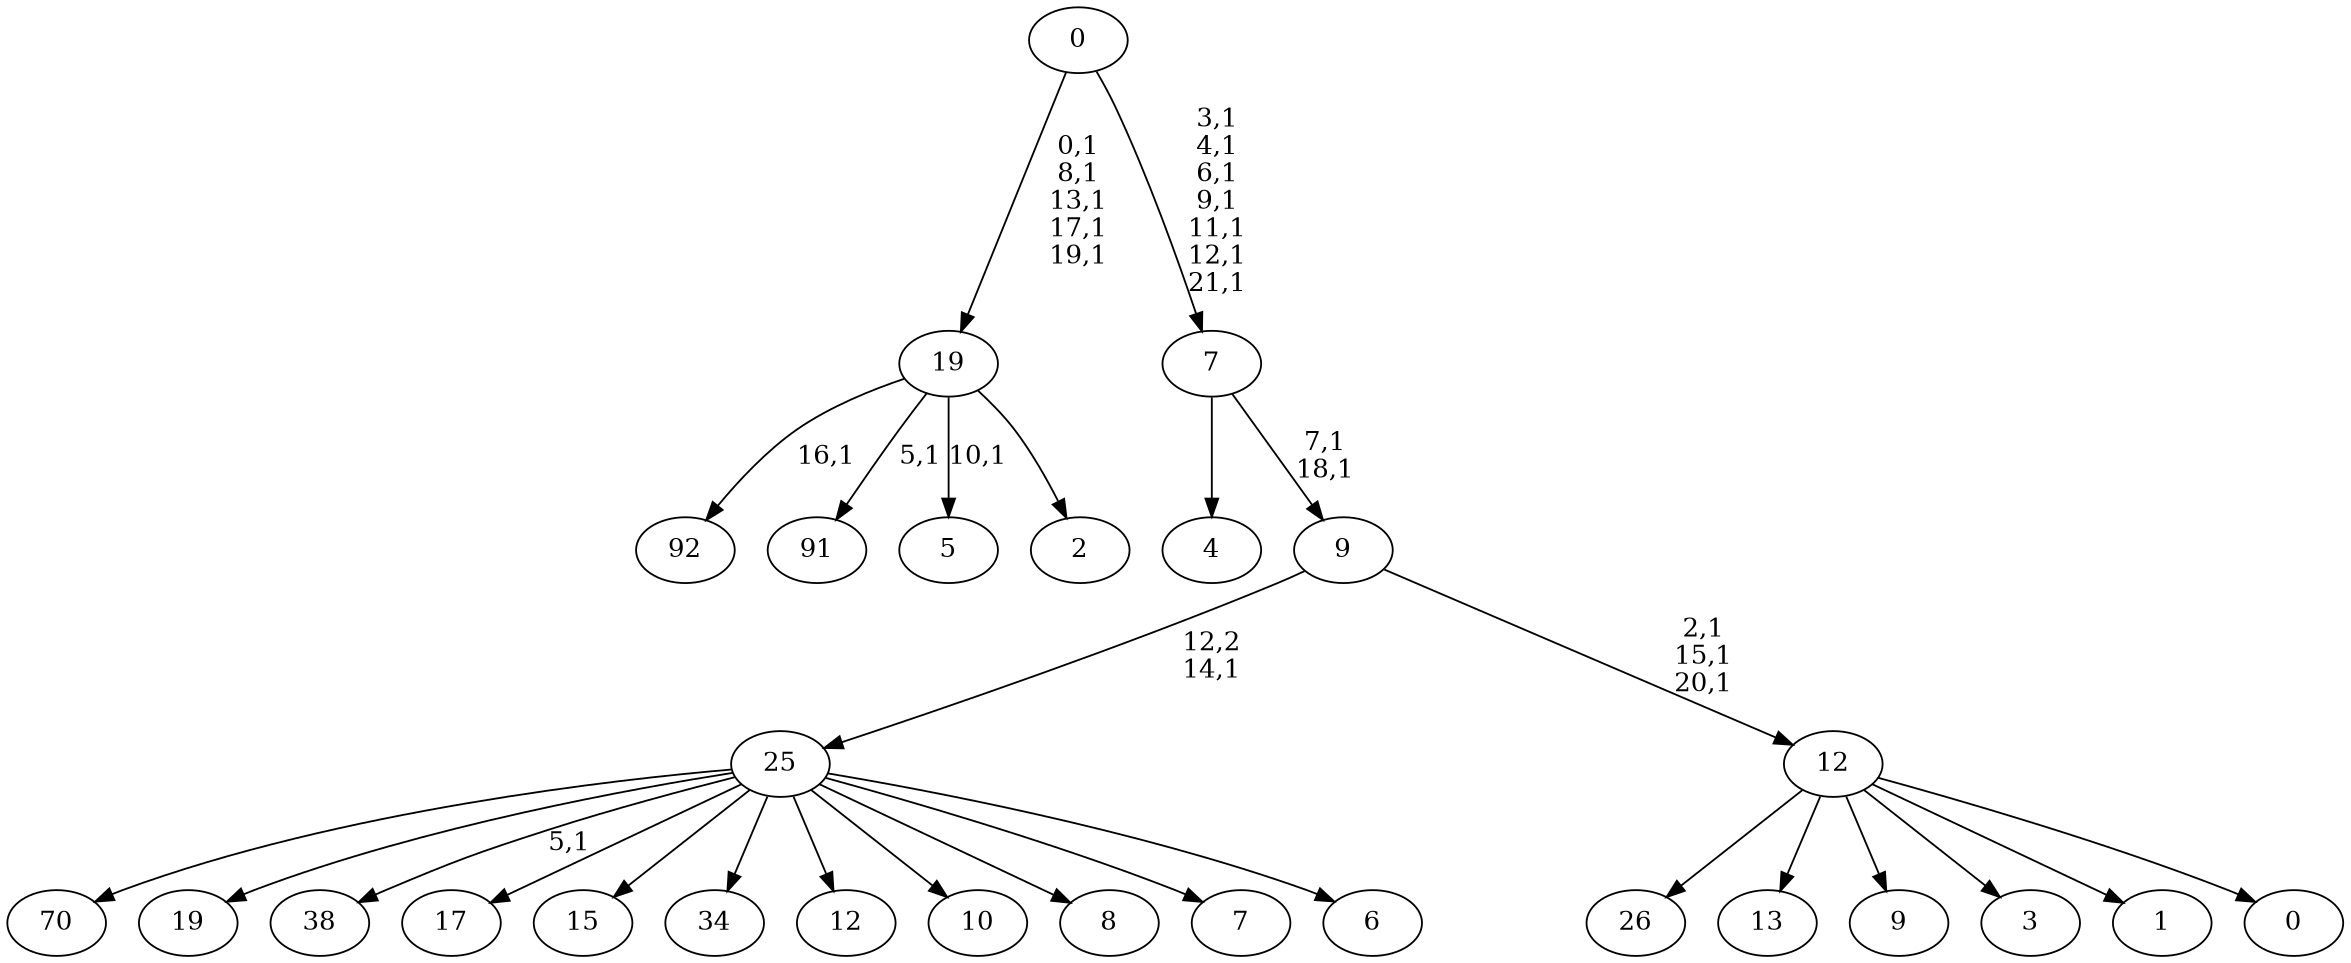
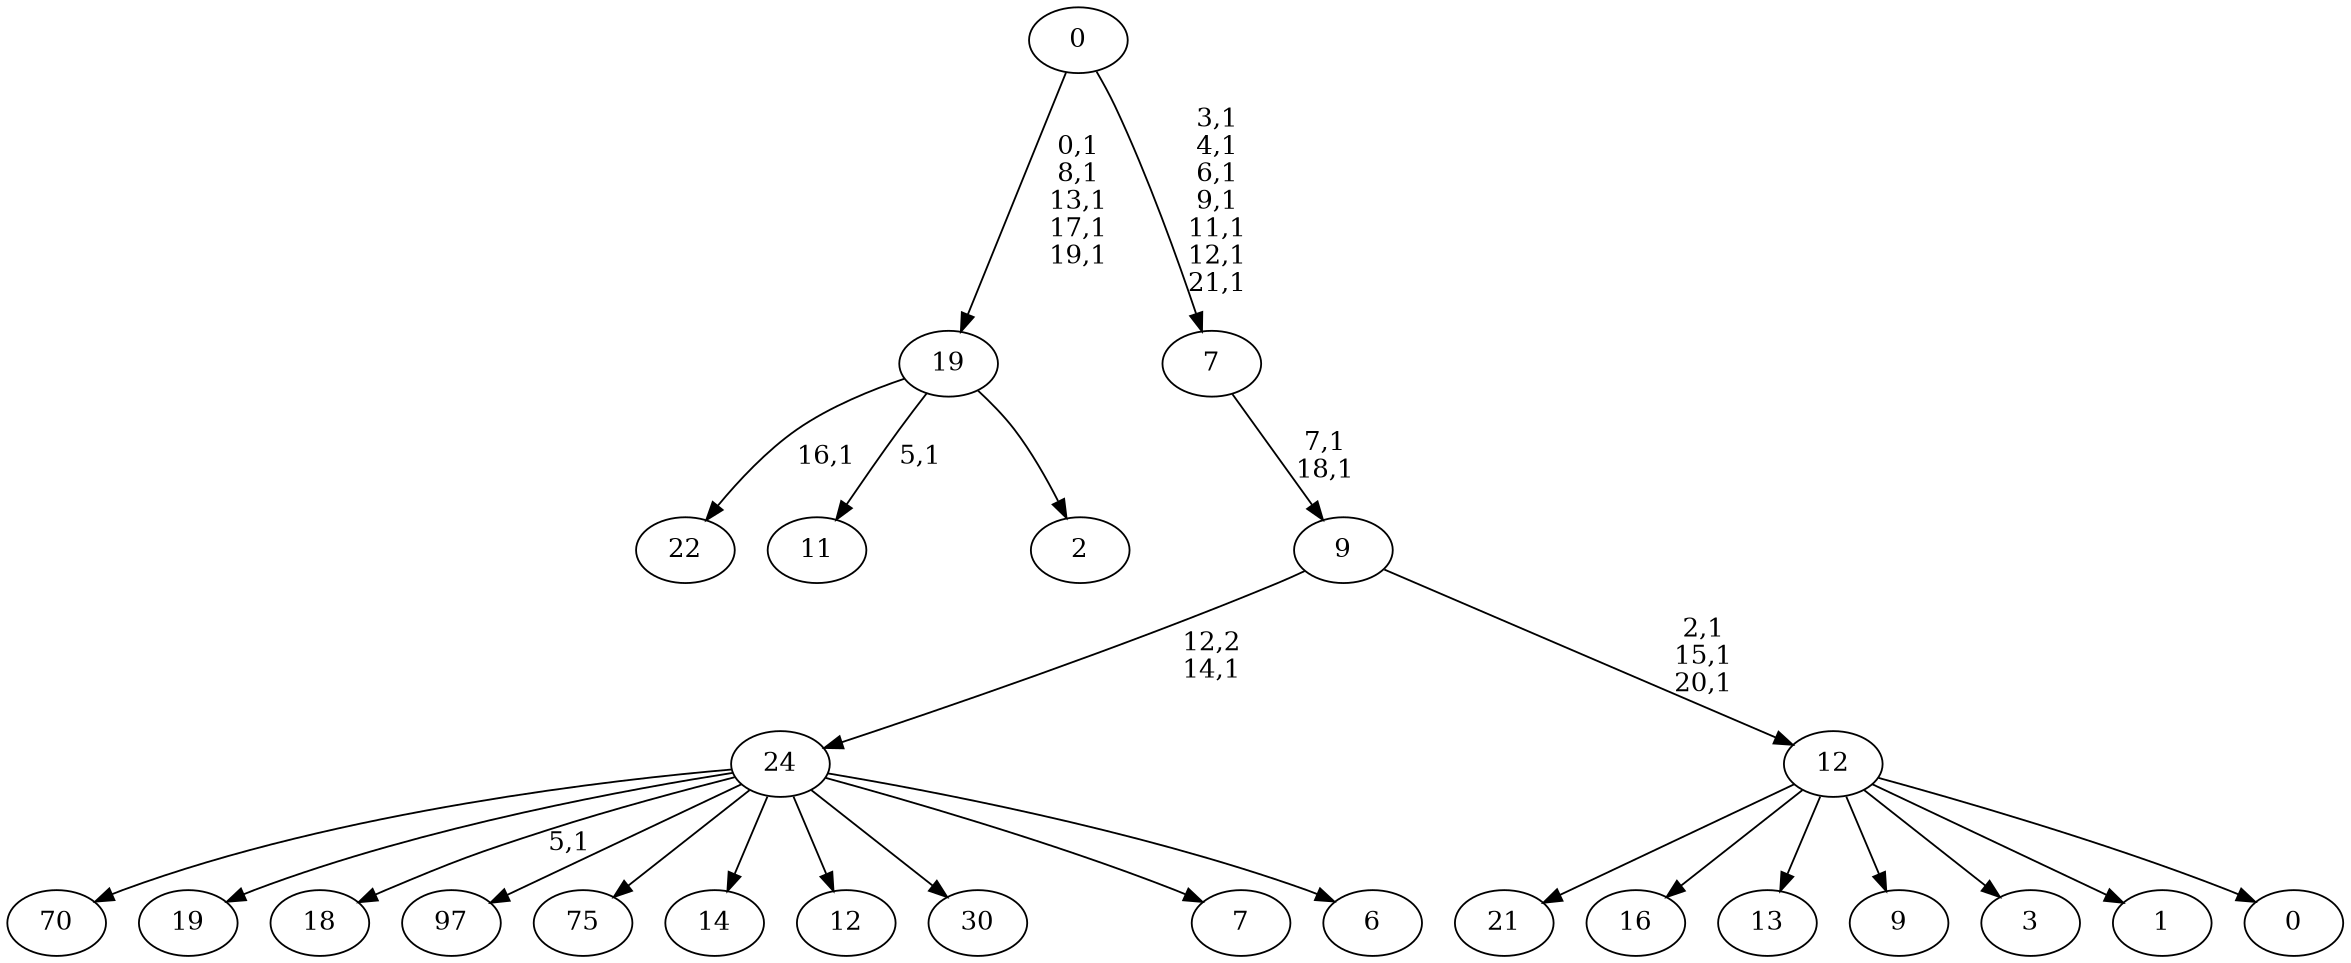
(685, 550) -> (685, 550)
(817, 550) -> (817, 550)
(949, 550) -> none
(1212, 550) -> none
(780, 764) -> (780, 764)
(320, 923) -> (320, 923)
(451, 923) -> (451, 923)
(583, 923) -> (583, 923)
(715, 923) -> (715, 923)
(978, 923) -> (978, 923)
(1109, 923) -> none
none -> (1504, 923)
(1636, 923) -> (1636, 923)
